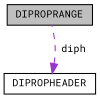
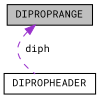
(55, 44) -> (19, 55)
